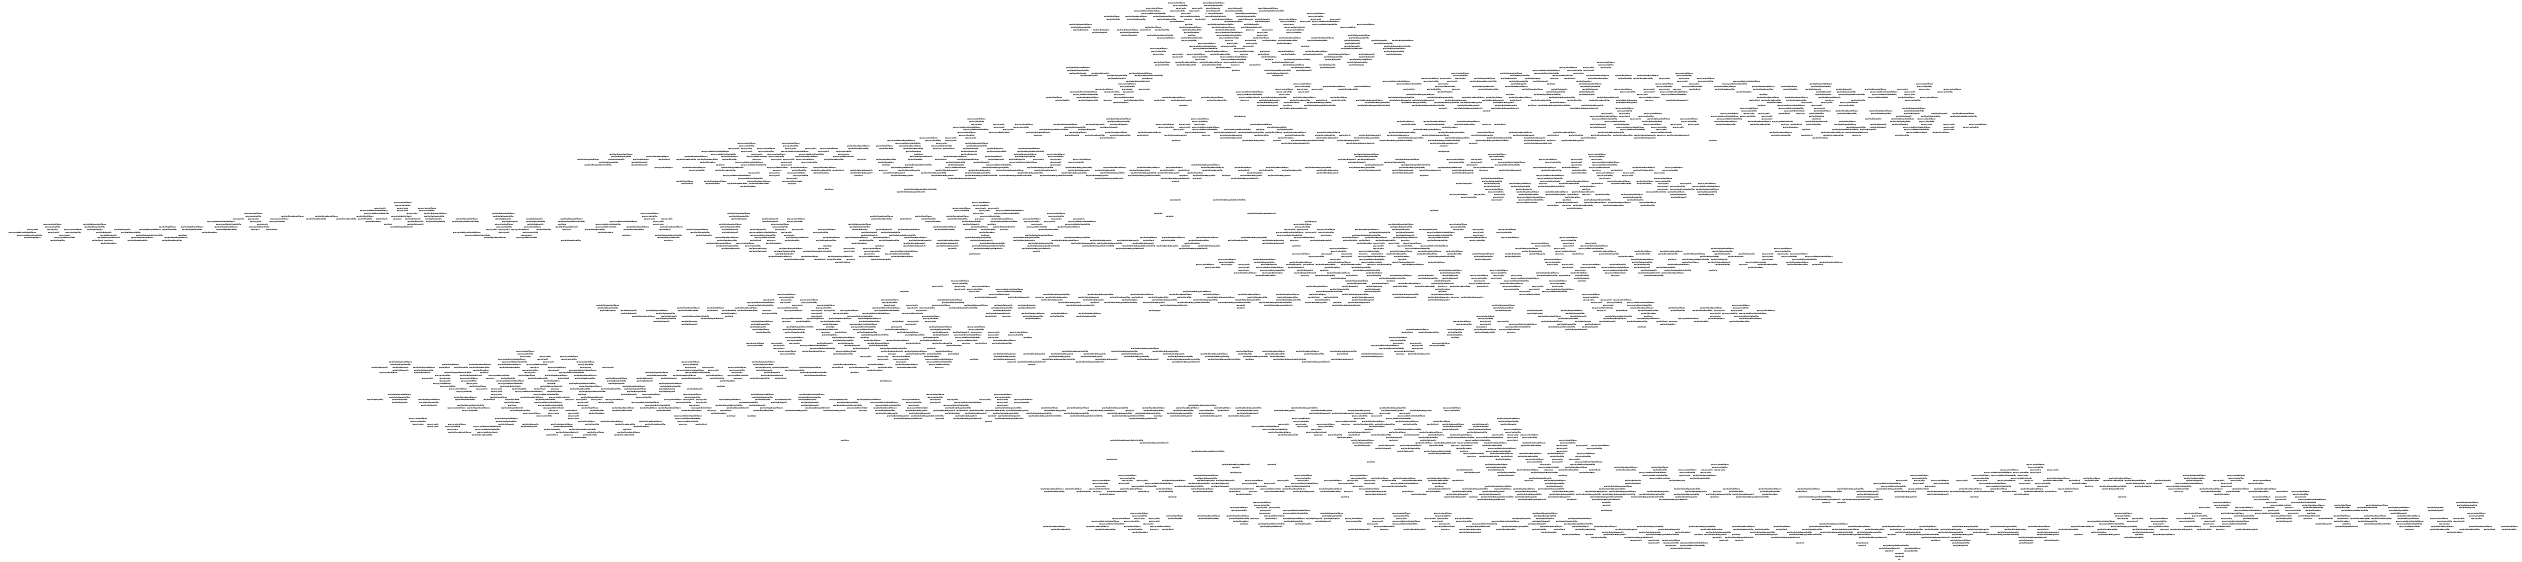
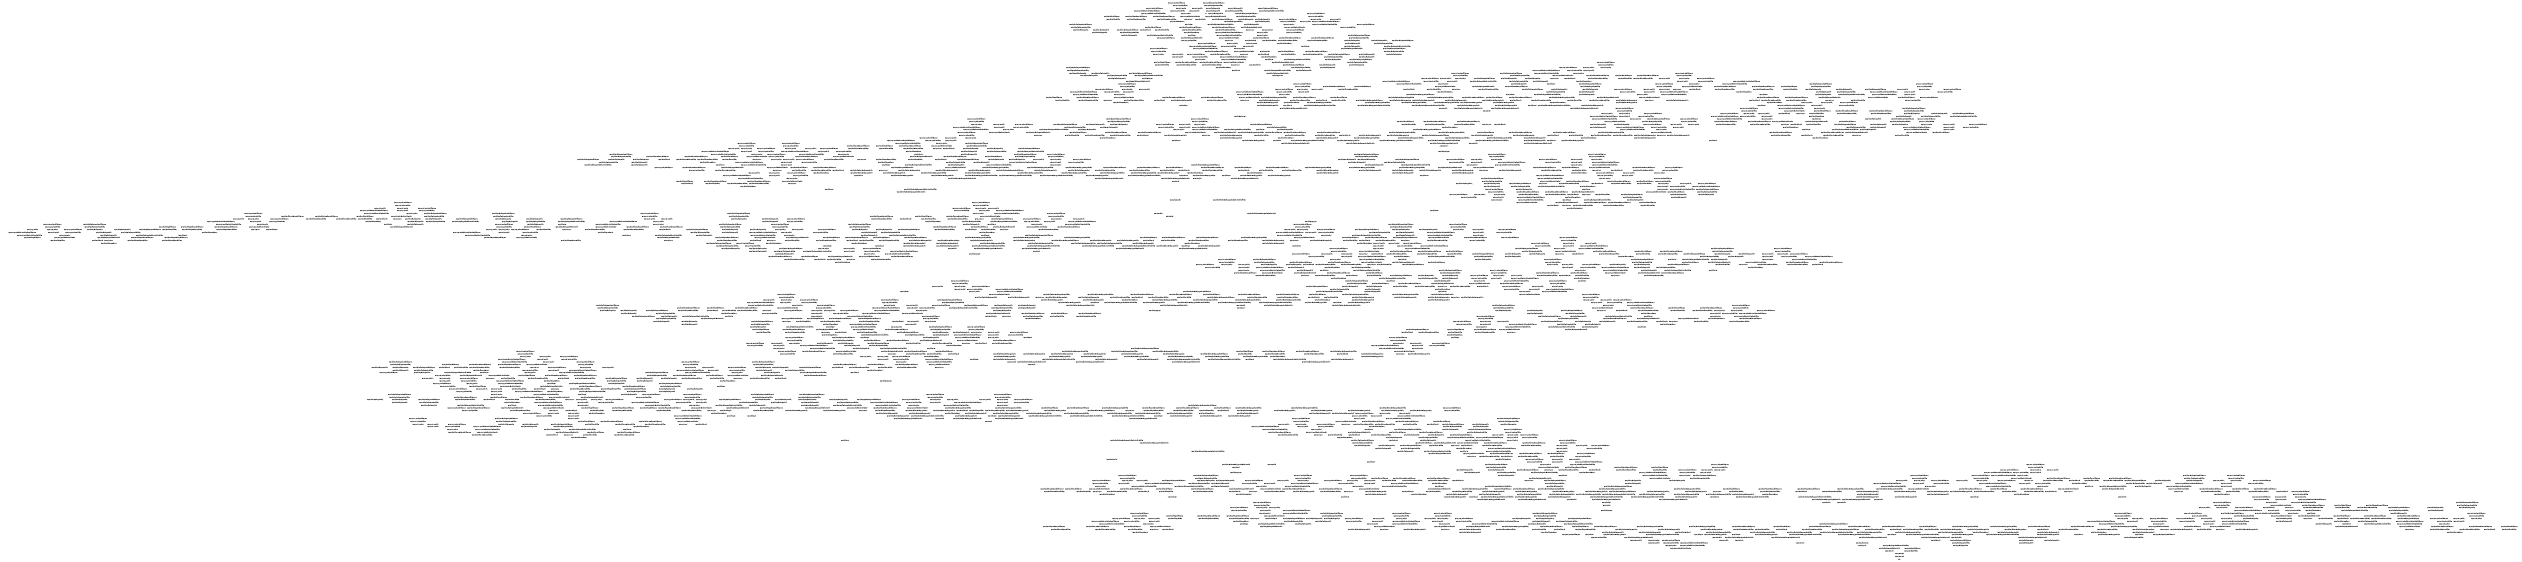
none -> (852, 241)
